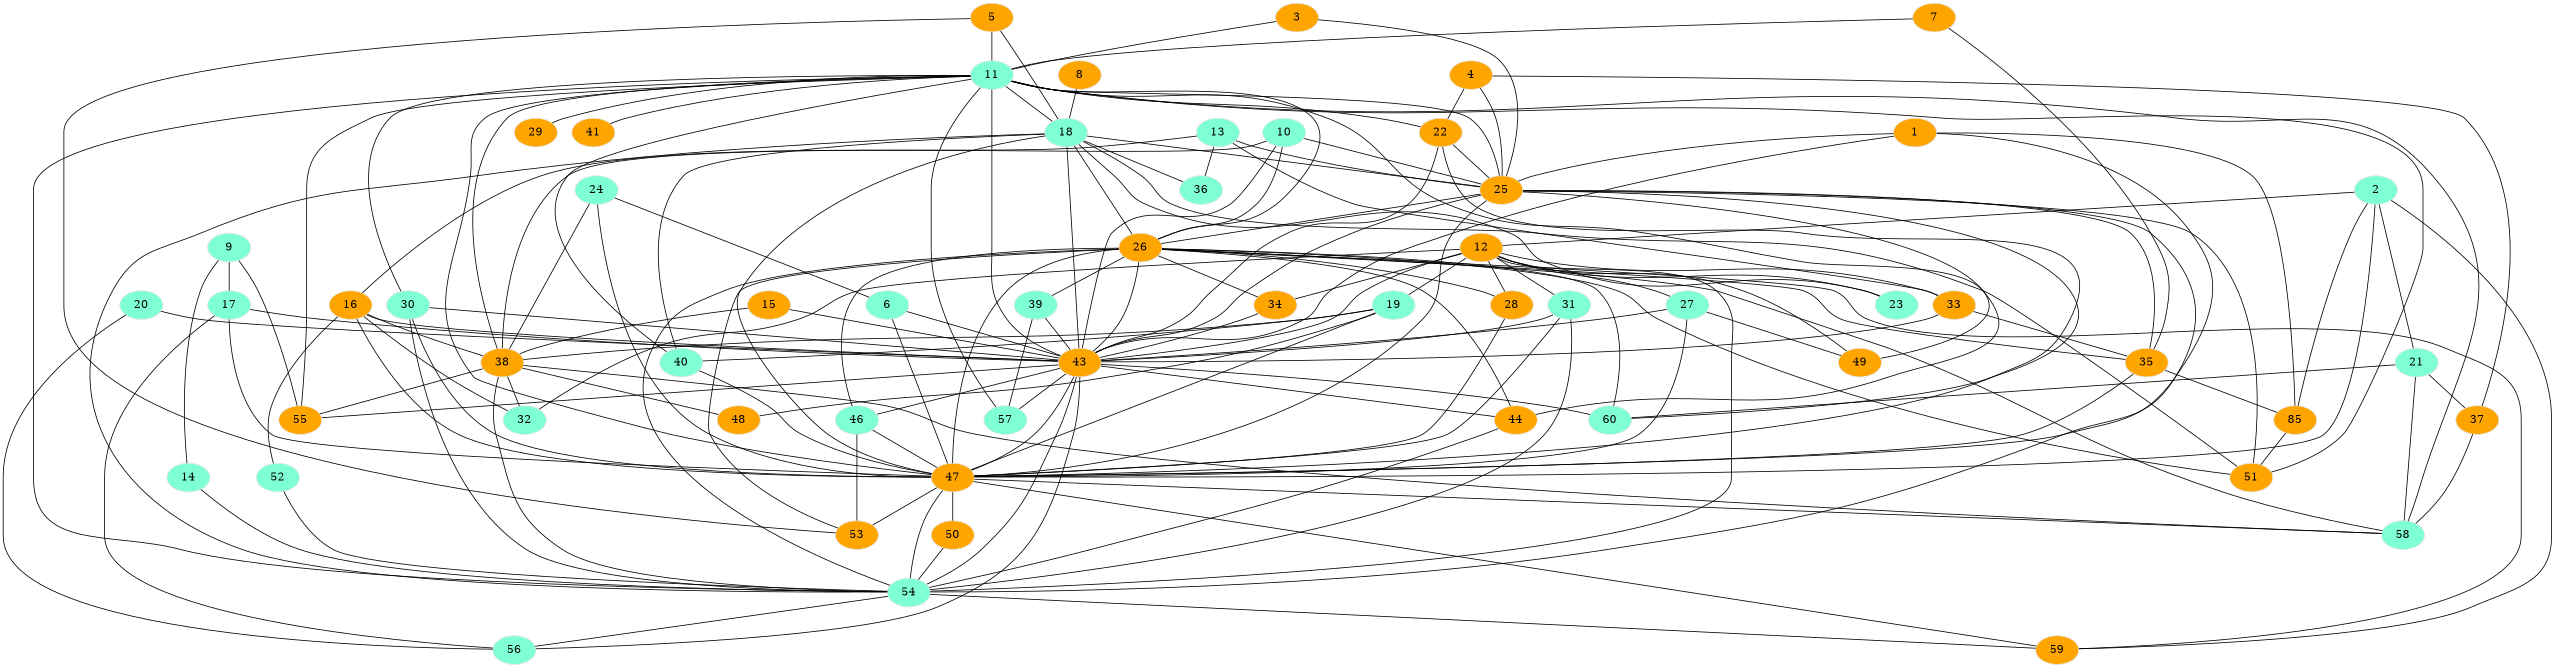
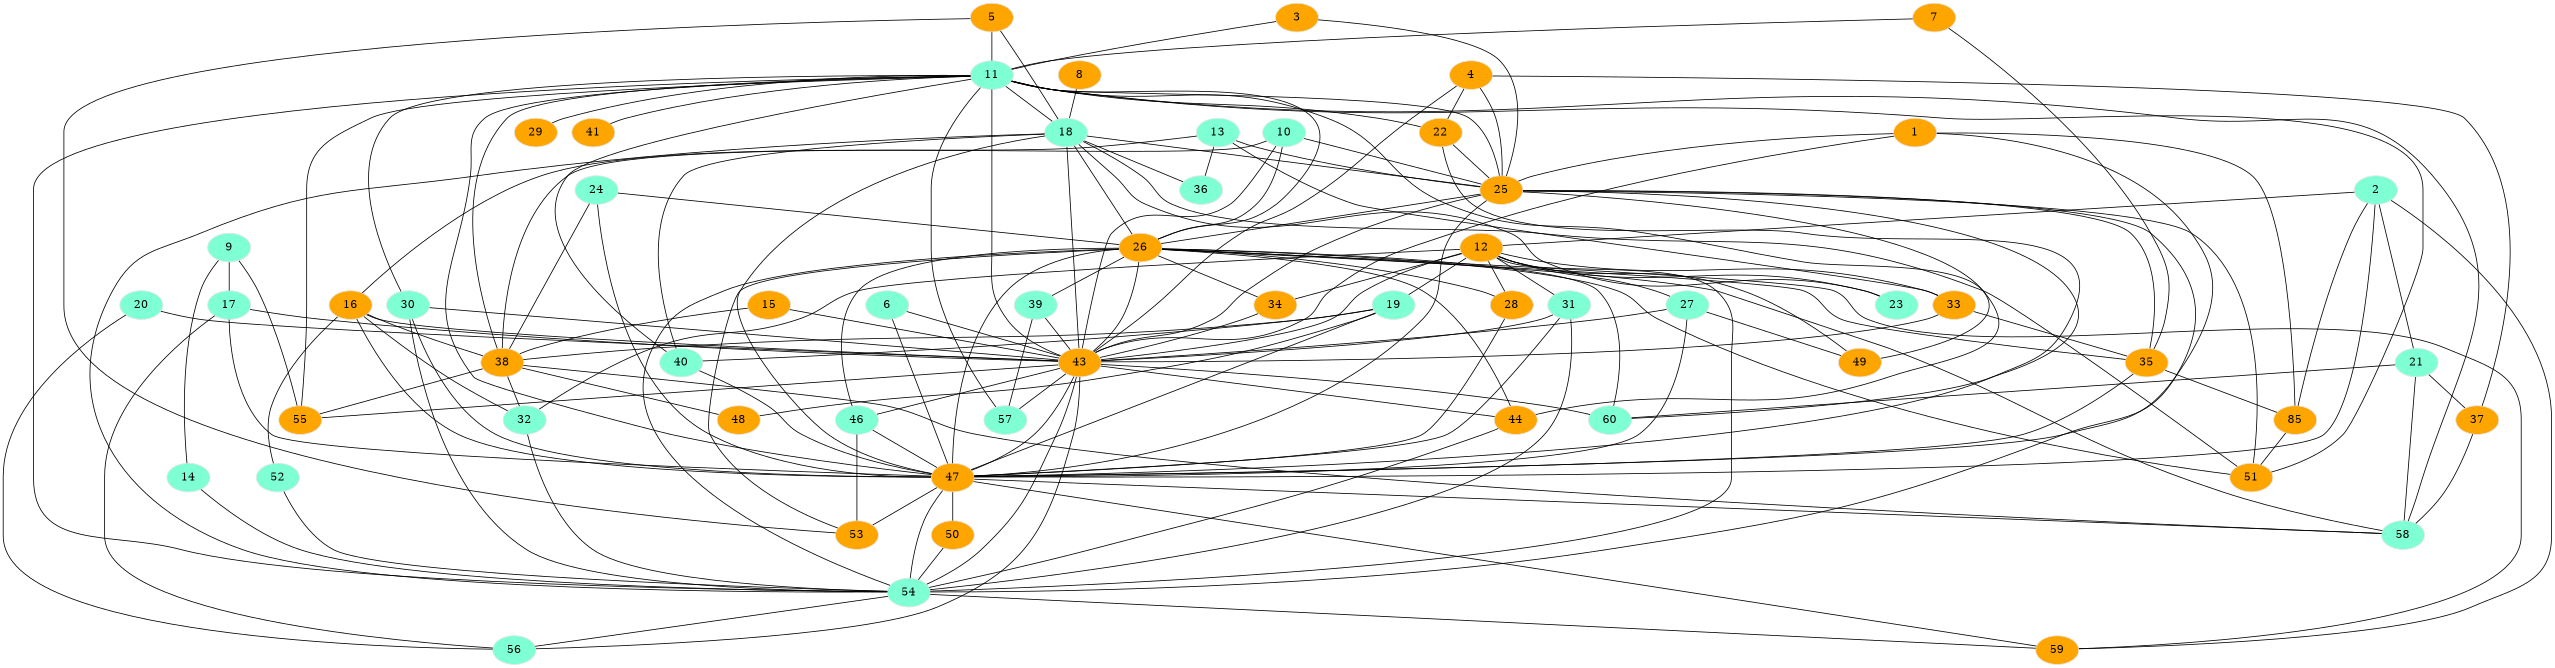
(1271, 242) -> (1274, 217)
(742, 248) -> (869, 219)
(626, 571) -> (671, 574)
